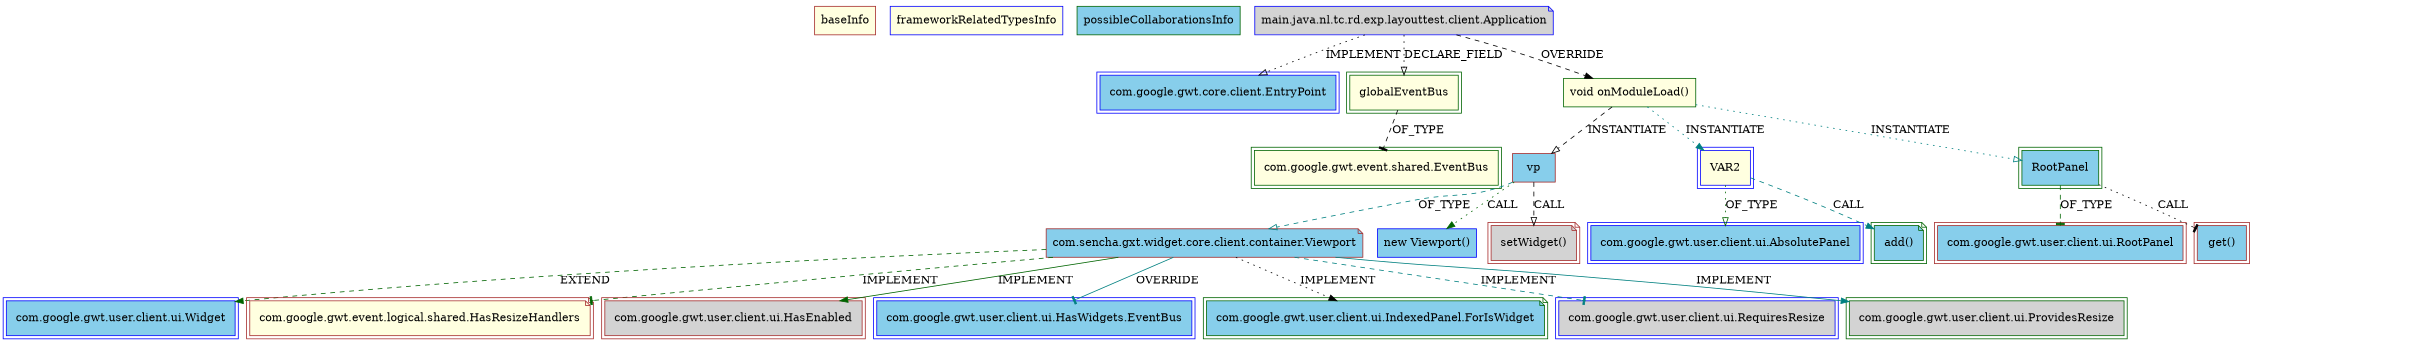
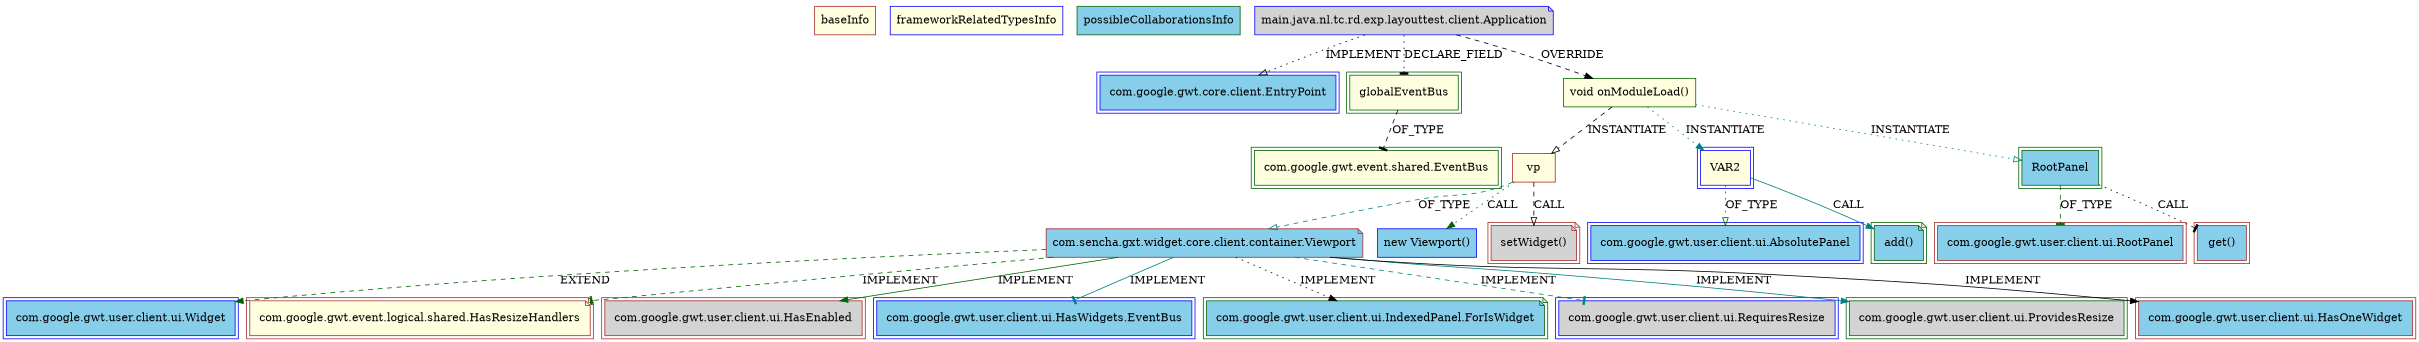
(1404, 53) -> (1404, 53)
(1534, 168) -> (1534, 168)
(1809, 201) -> (1809, 201)
(1168, 281) -> (1168, 281)
none -> (2276, 318)
